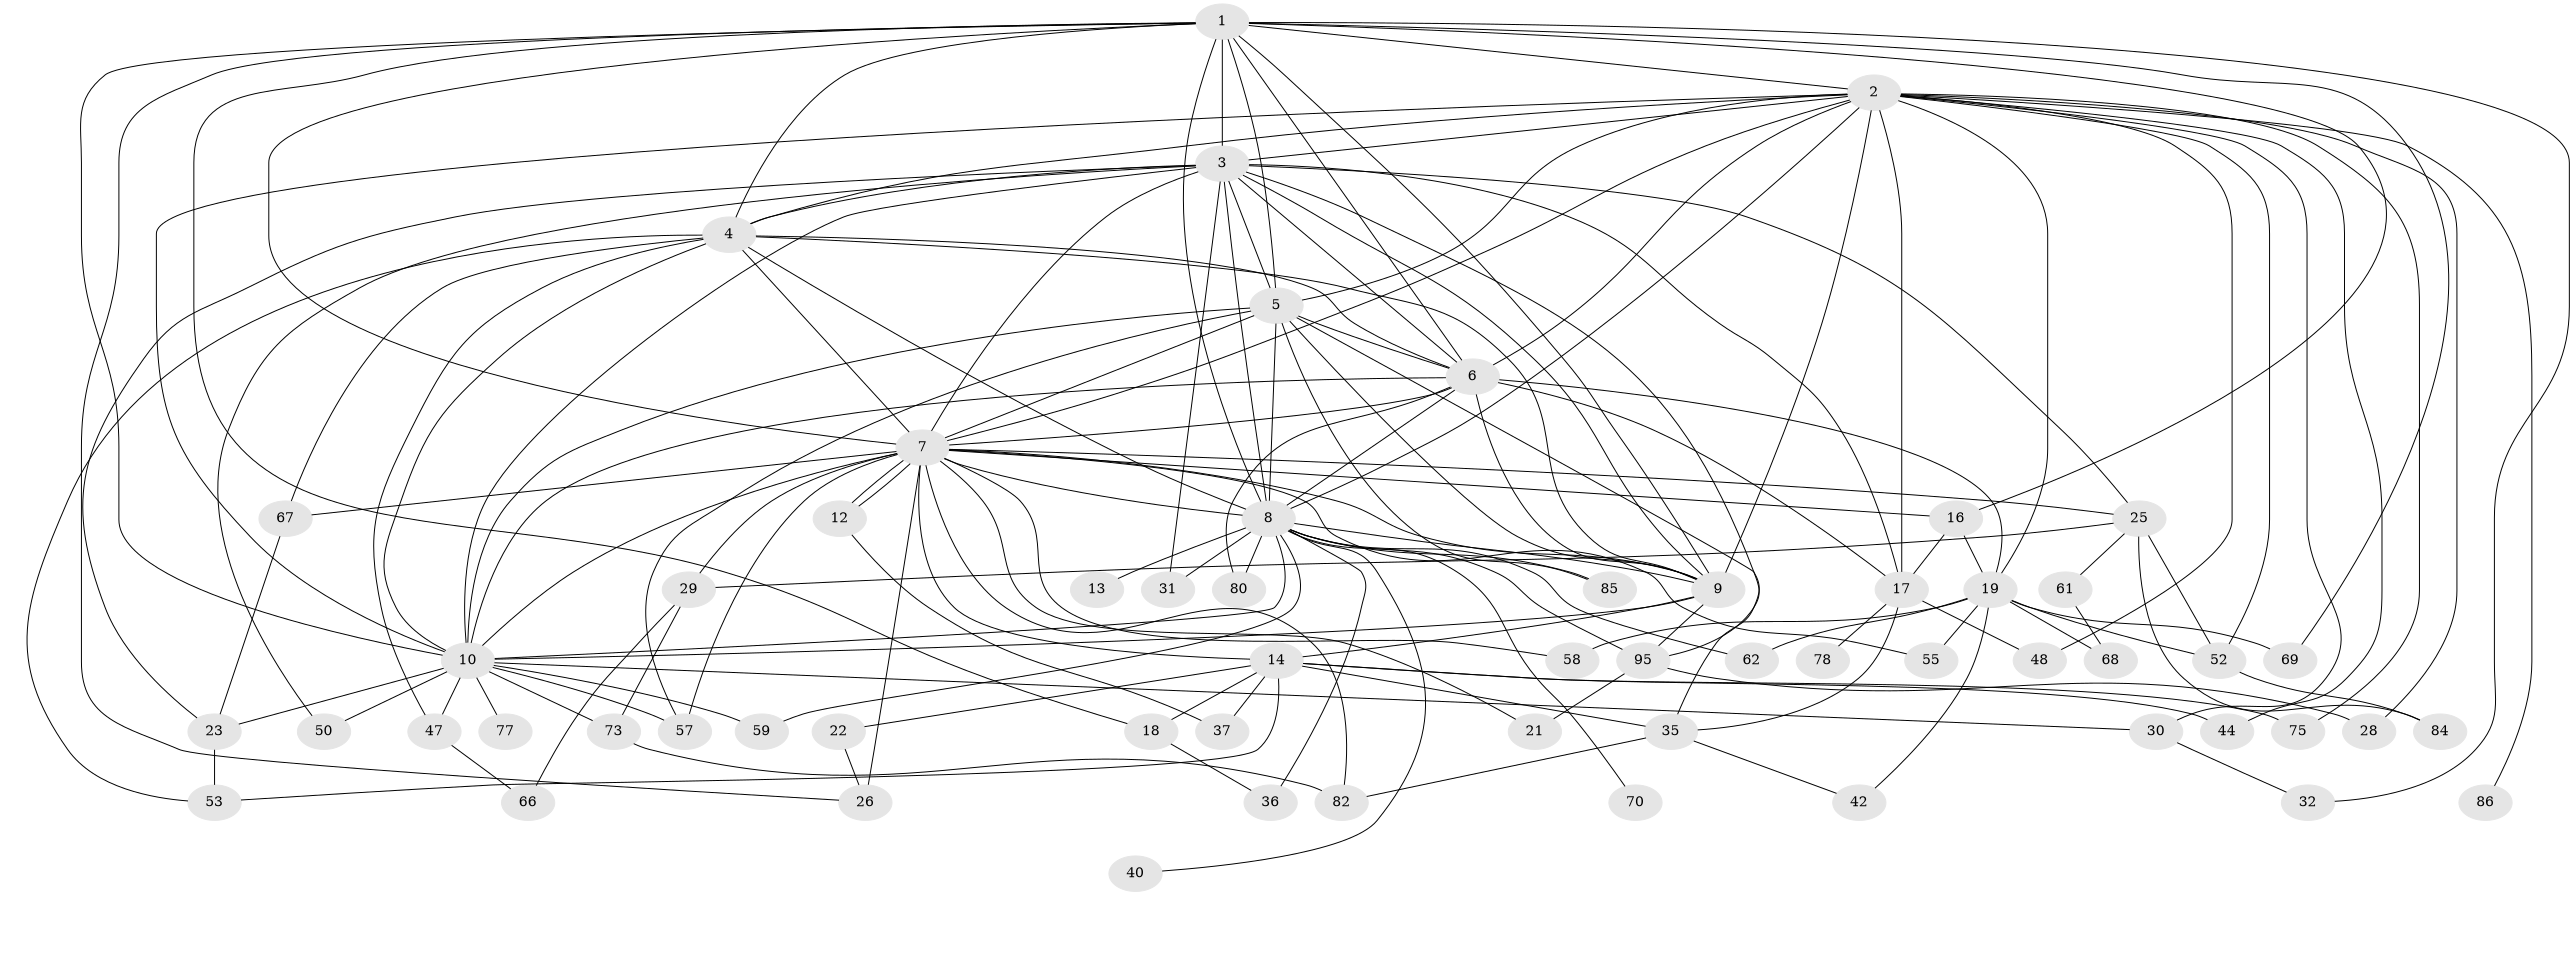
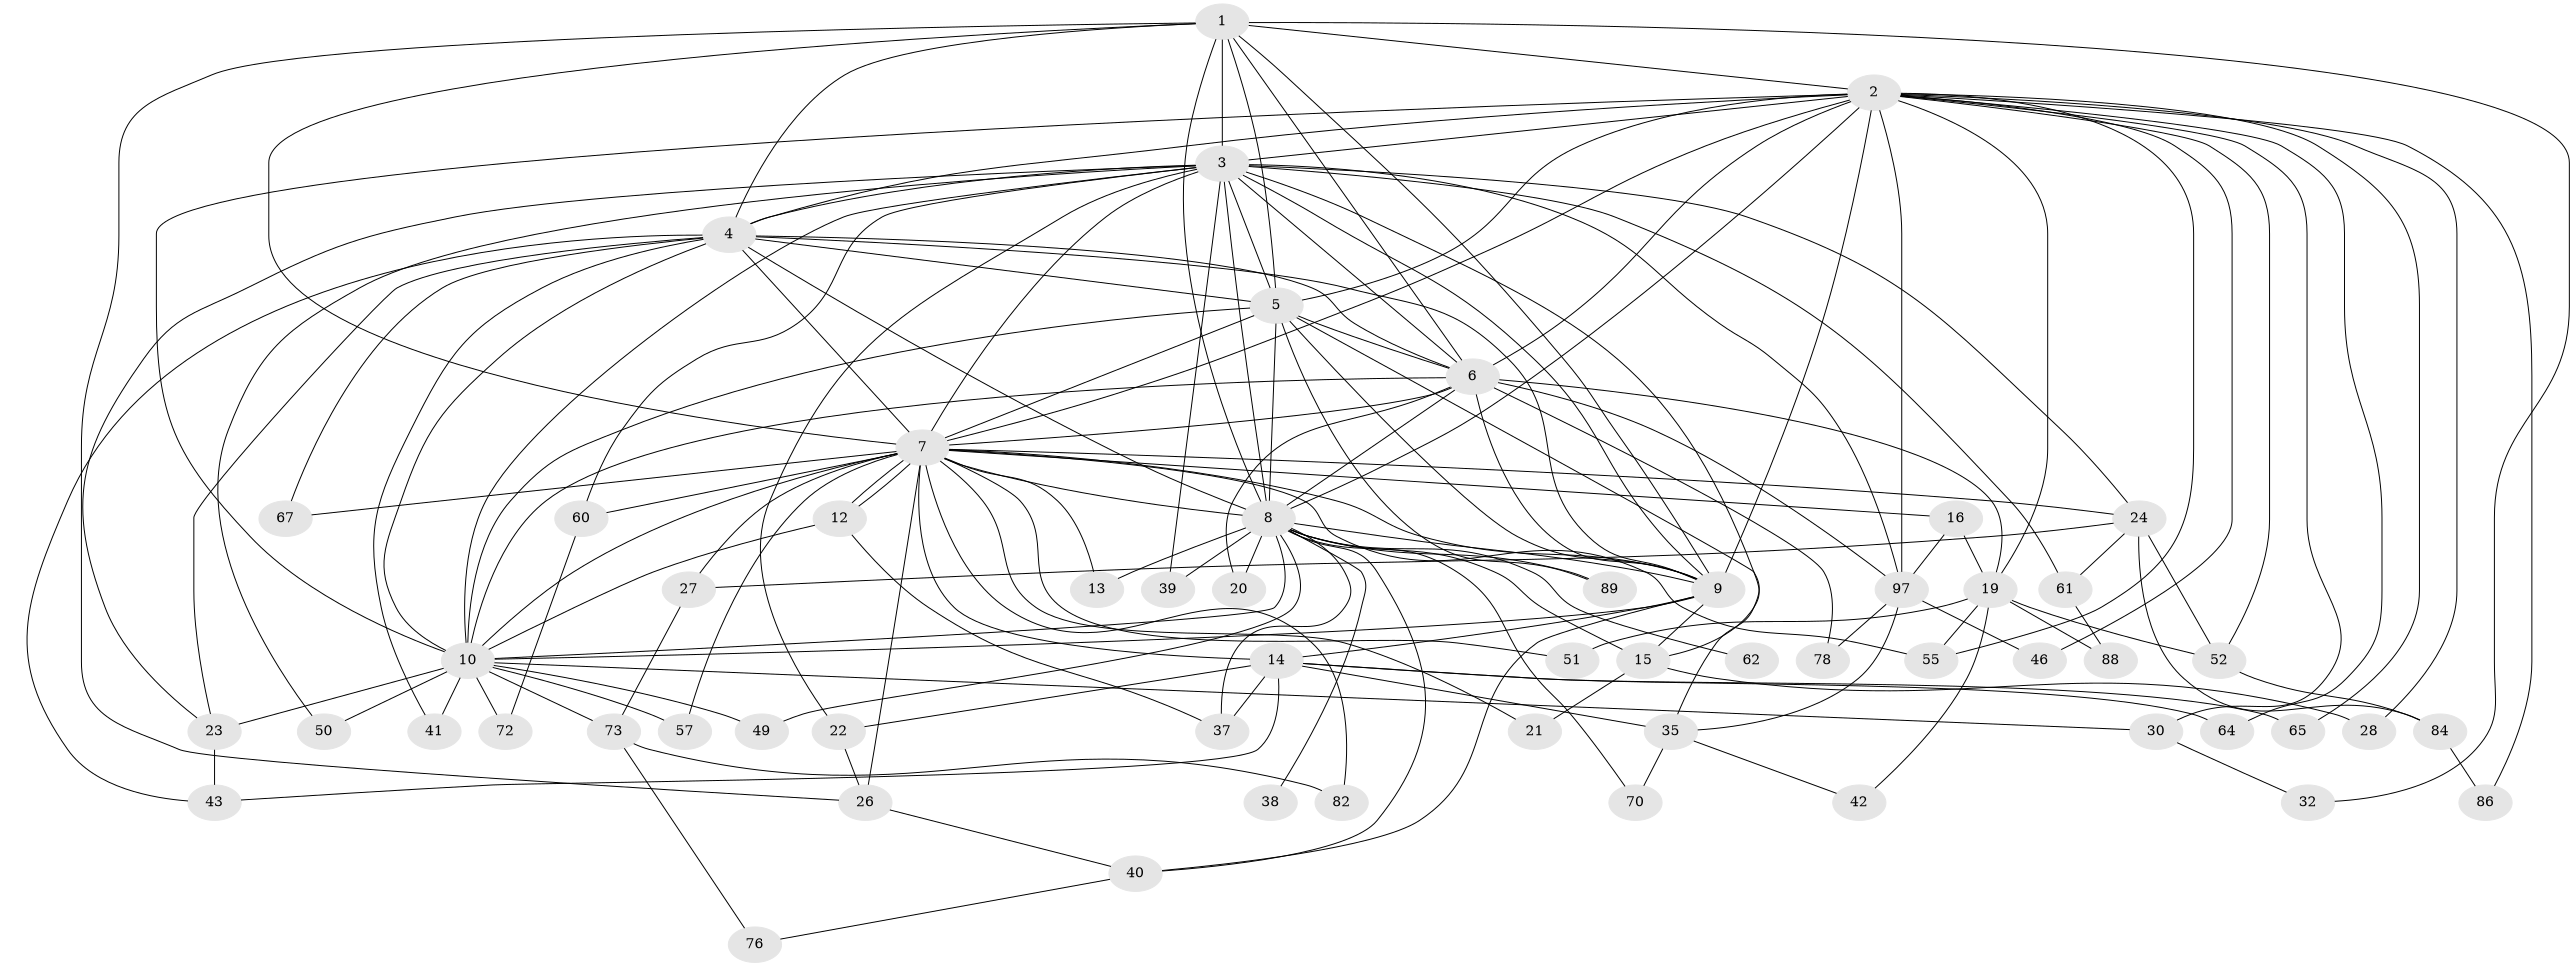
(240, 55) -> (647, 575)
(2106, 82) -> none
none -> (1711, 259)
none -> (2194, 337)
none -> (869, 346)
(862, 428) -> (1003, 270)
none -> (1696, 490)
none -> (1049, 494)
none -> (581, 519)
(2139, 519) -> (2139, 519)
(689, 590) -> (689, 590)
(1168, 590) -> (1168, 590)
(1239, 590) -> (1239, 590)
(1610, 590) -> (1610, 590)
(1902, 590) -> (1902, 590)
none -> (1310, 626)
(1849, 626) -> none
(249, 630) -> (329, 357)
(1572, 661) -> (1572, 661)
(1643, 661) -> (1643, 661)
(2040, 661) -> (2040, 661)
(2111, 661) -> (2111, 661)
(2290, 661) -> none
(434, 732) -> (434, 732)
(505, 732) -> (505, 732)
(762, 732) -> (762, 732)
(1151, 732) -> none
(2227, 732) -> (2227, 732)
(2298, 732) -> (2298, 732)
(1506, 767) -> (1653, 767)
none -> (2464, 769)
none -> (1460, 779)
(215, 803) -> (215, 803)
(528, 803) -> none
(1271, 803) -> (1271, 803)
none -> (1000, 838)
none -> (755, 945)
